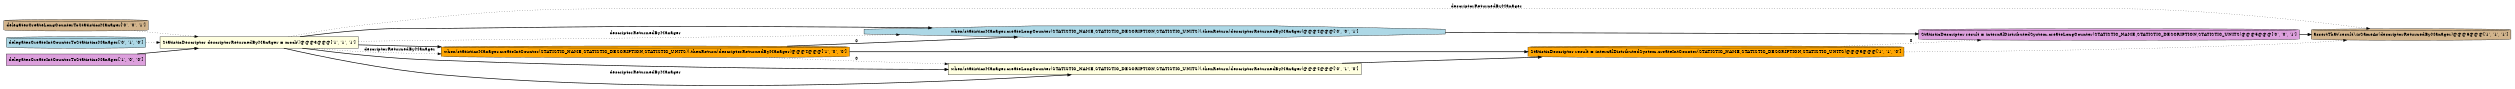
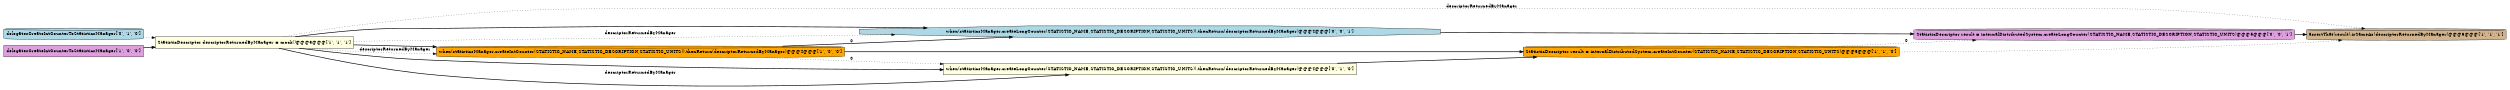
(76, 25) -> none
